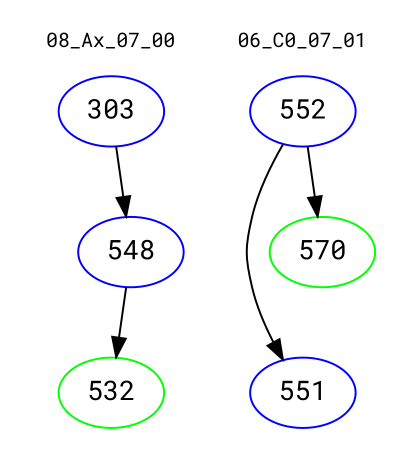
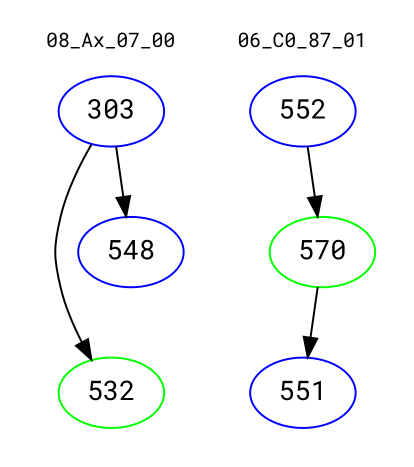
(303, 42) -> (303, 42)
(247, 242) -> (314, 312)
(123, 312) -> (56, 242)
